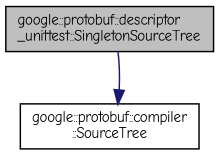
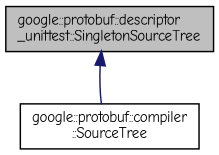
(119, 70) -> (100, 85)
